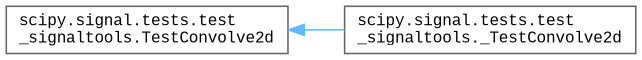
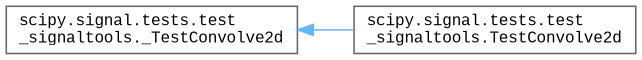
(325, 30) -> (334, 30)
